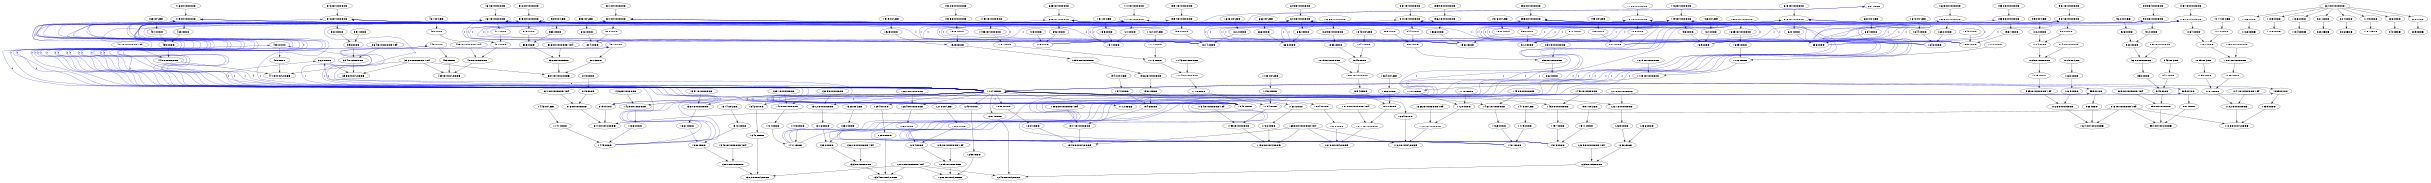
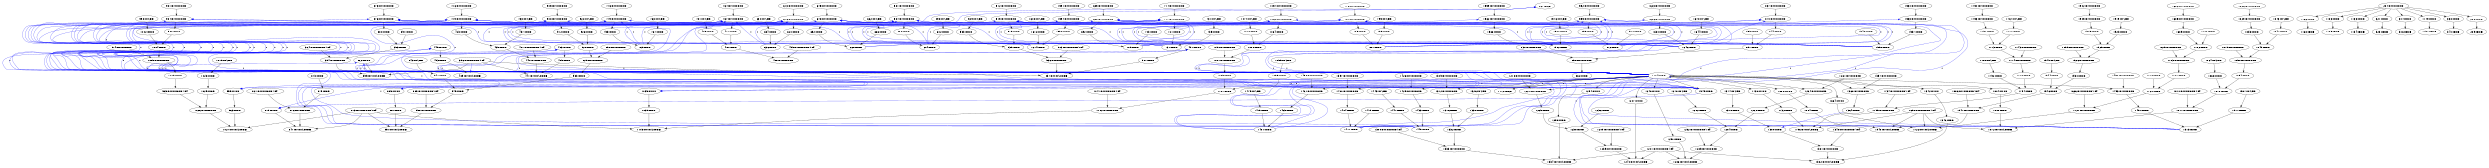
none -> (1134, 35)
(1017, 52) -> (2094, 53)
(433, 68) -> (471, 67)
(464, 68) -> none
(253, 76) -> (166, 68)
